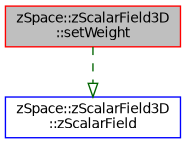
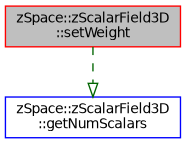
(93, 117) -> (93, 117)
